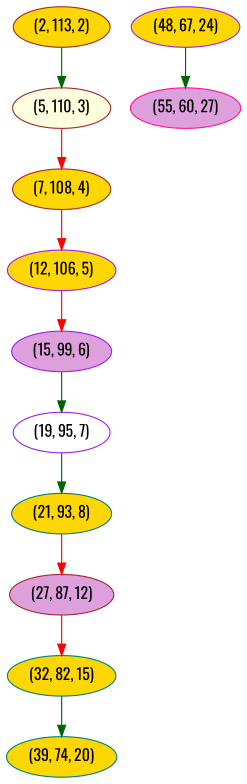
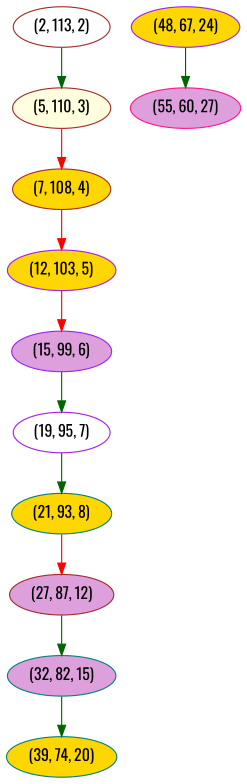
(62, 27) -> (62, 27)
(62, 270) -> (62, 270)
(62, 630) -> (62, 630)
(62, 676) -> (62, 676)
